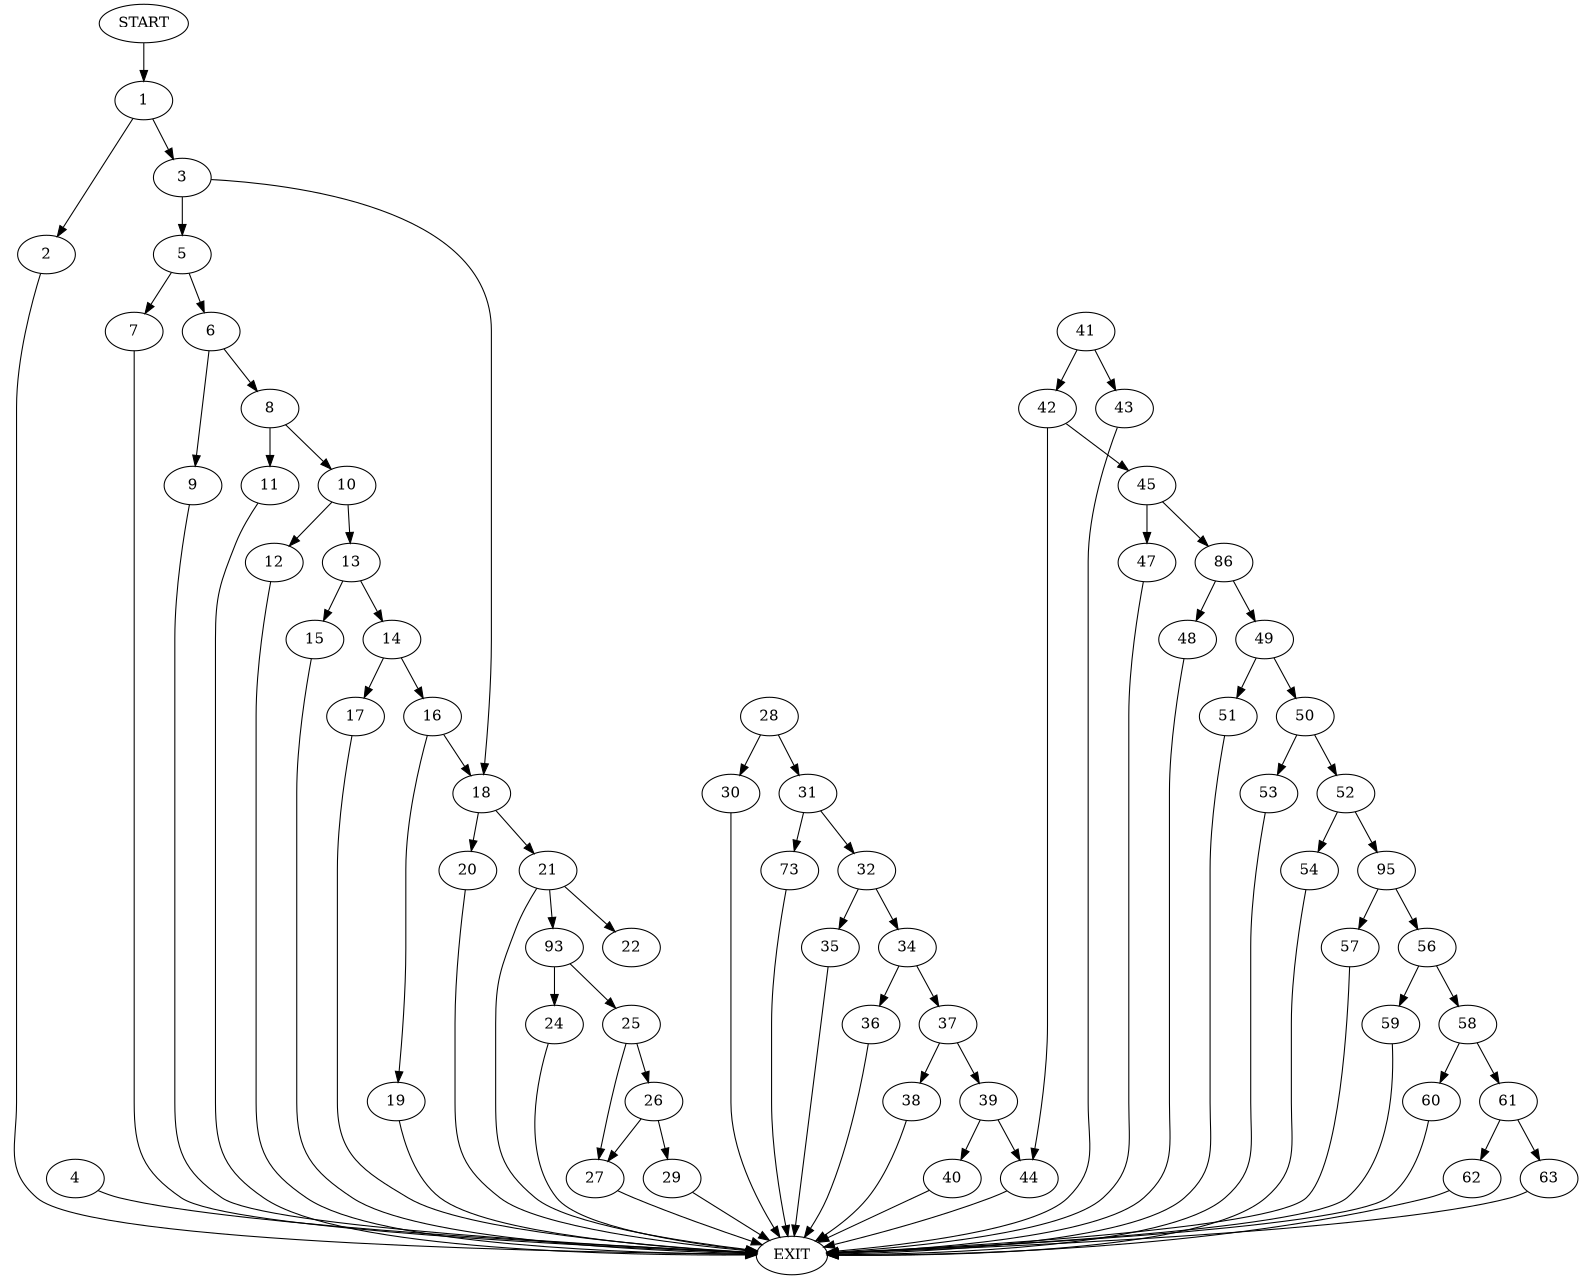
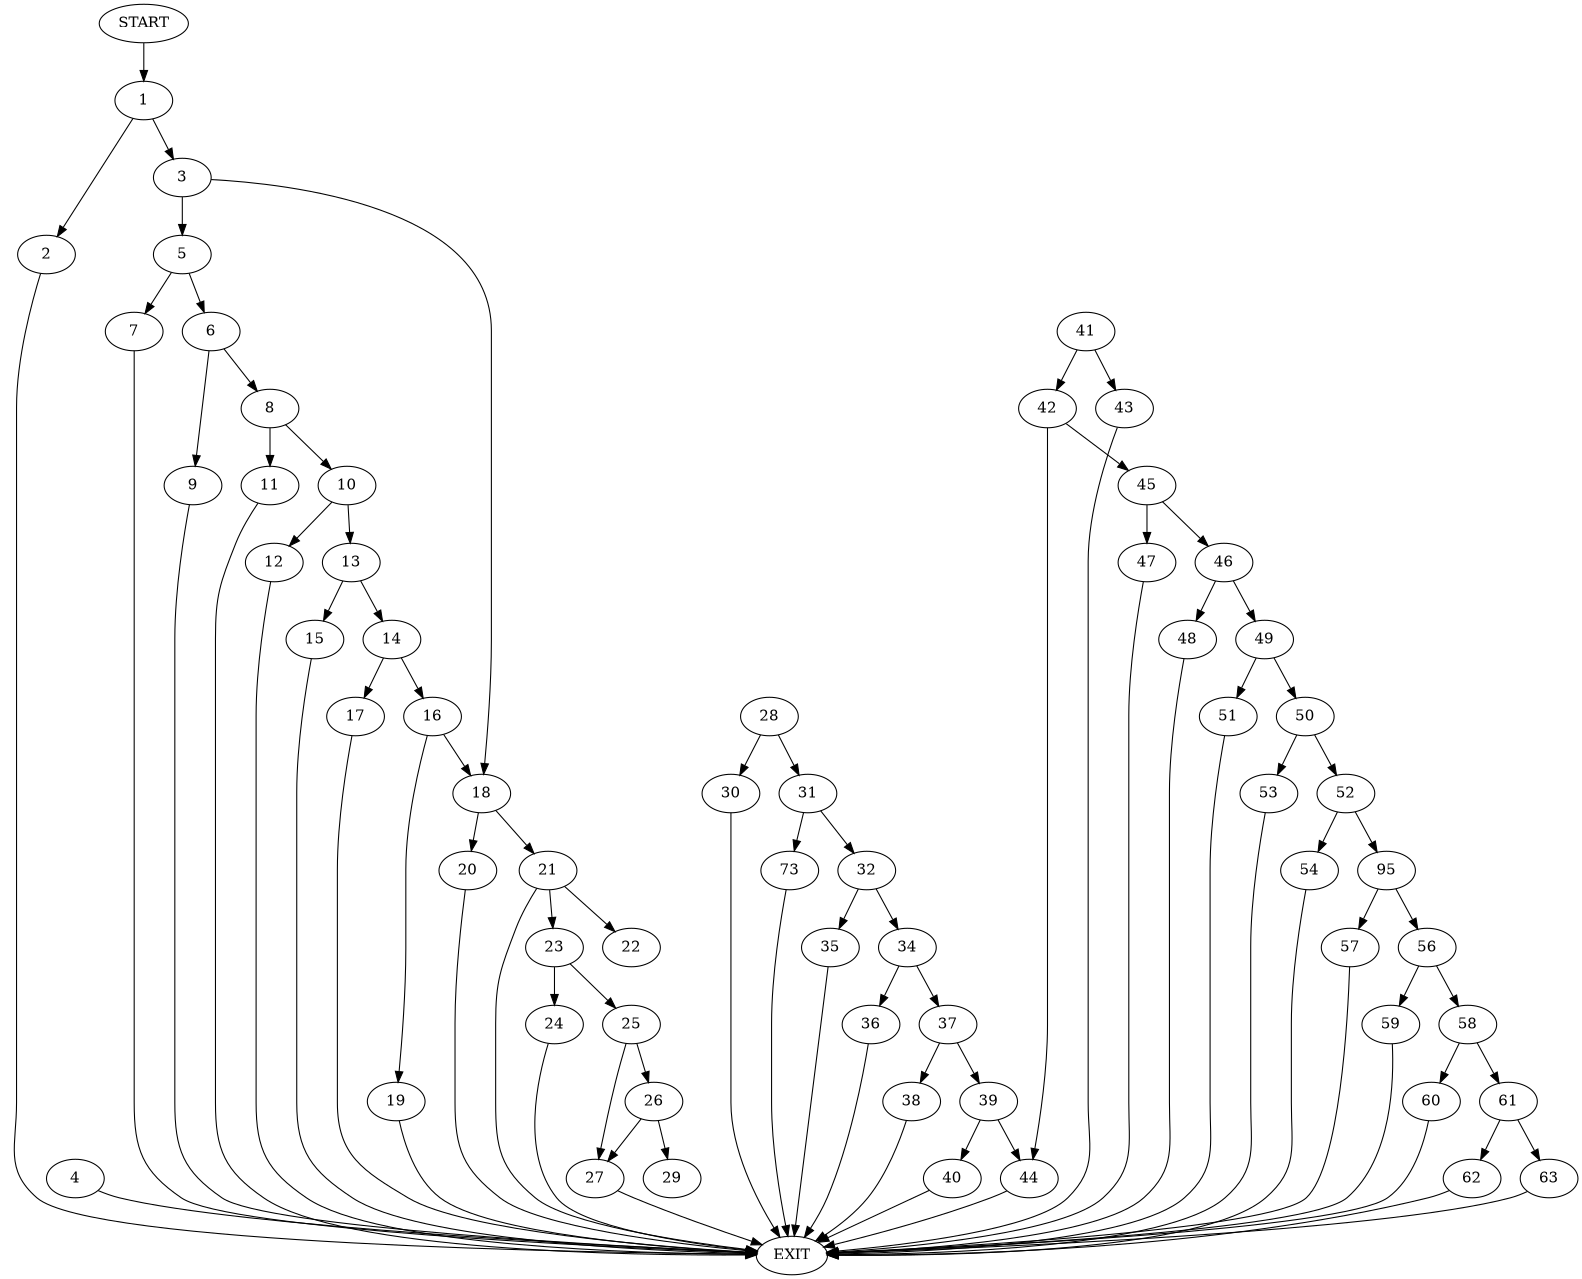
(1224, 563) -> (1224, 563)
(554, 948) -> (554, 948)
(726, 1214) -> none
